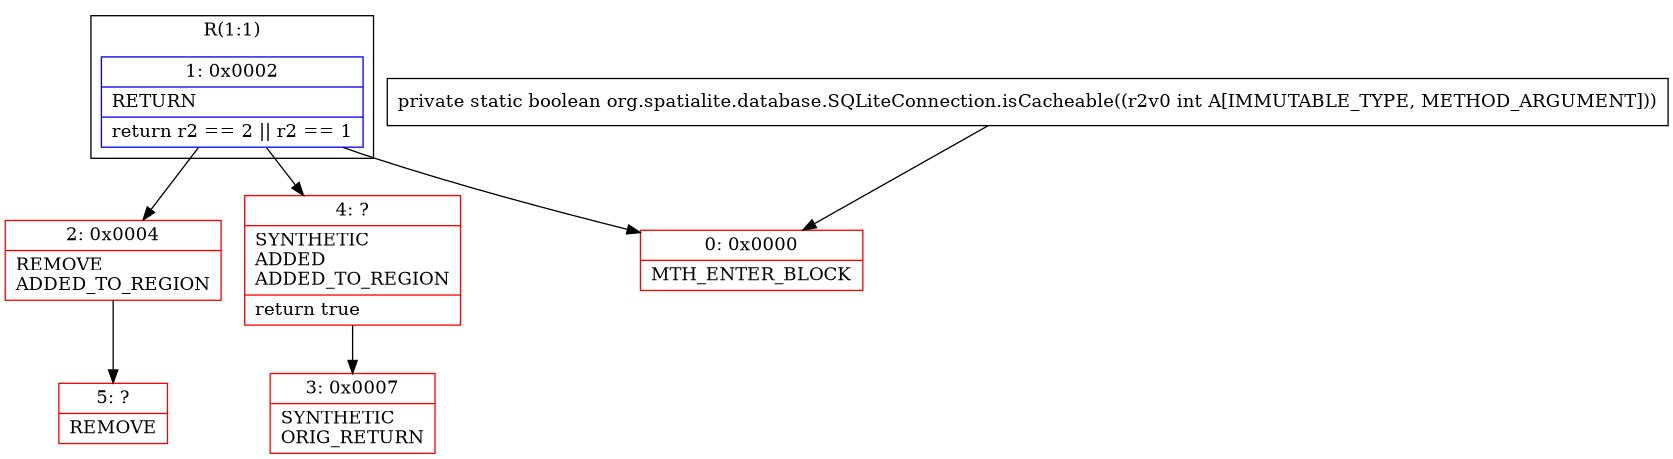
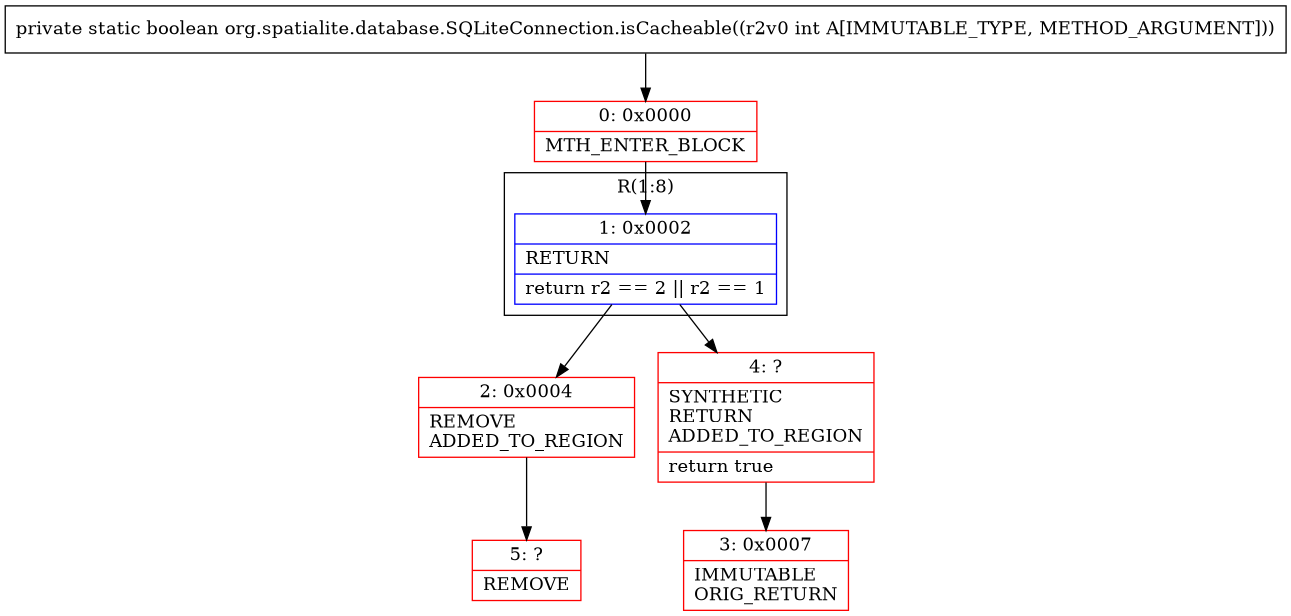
(232, 31) -> (646, 188)
(484, 191) -> (646, 181)
(291, 260) -> (711, 417)
(338, 418) -> (756, 575)
